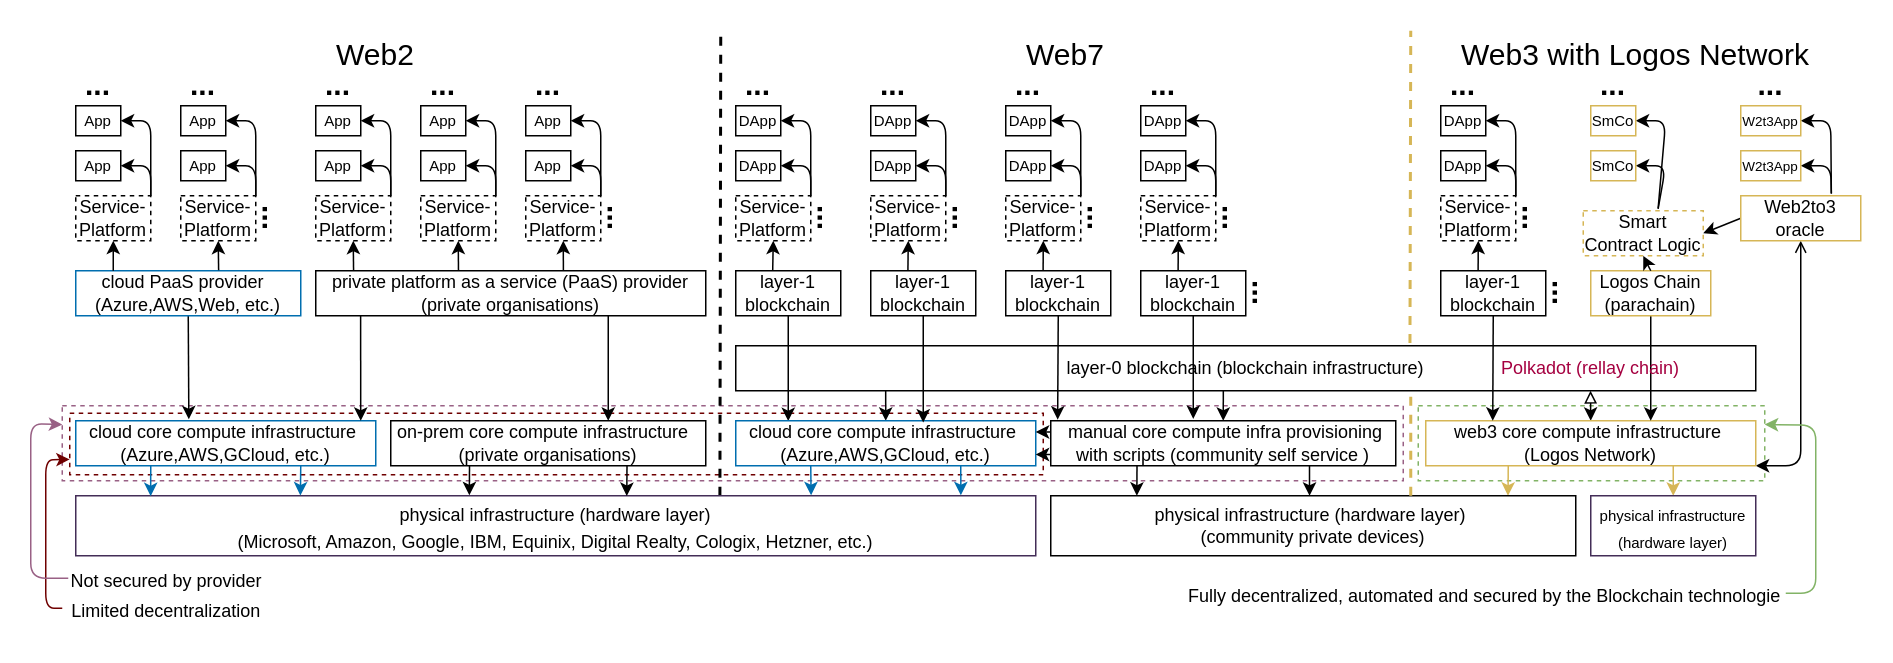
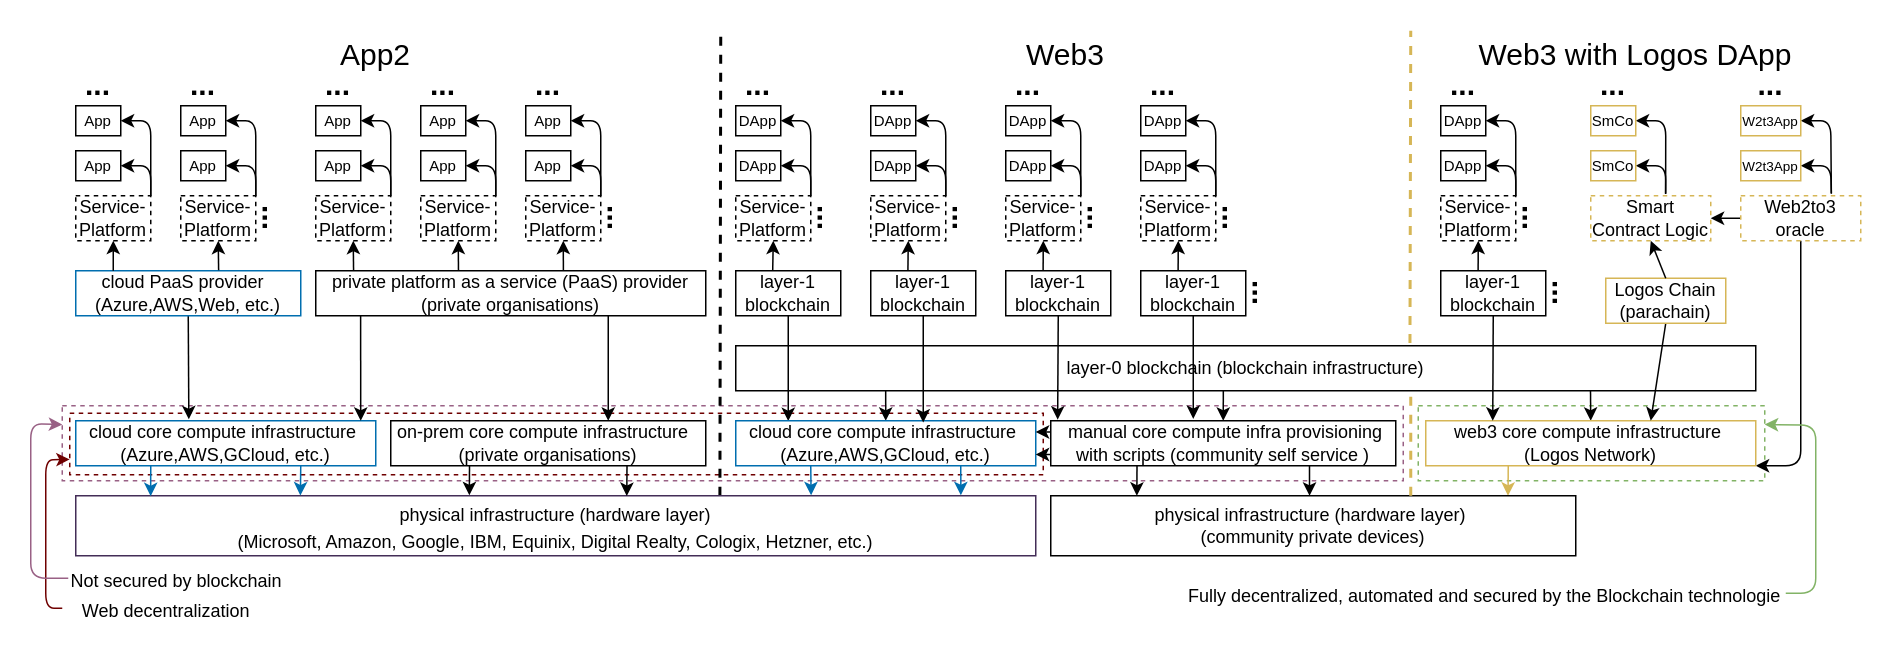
(376, 53) -> (376, 53)
(1066, 53) -> (1066, 53)
(1636, 53) -> (1636, 53)
(1801, 218) -> (1801, 218)
(1643, 233) -> (1651, 218)
(1801, 248) -> (1801, 246)
(1651, 293) -> (1666, 301)
(1591, 368) -> none
(1591, 404) -> (1591, 398)
(1673, 476) -> none
(1673, 526) -> none
(204, 580) -> (205, 593)
(167, 608) -> (167, 608)
